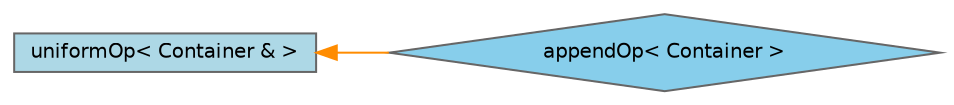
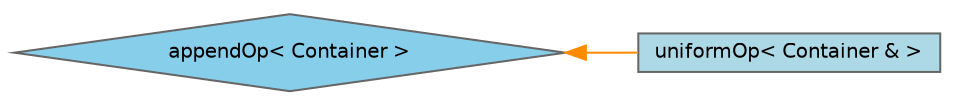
(363, 53) -> (612, 53)
